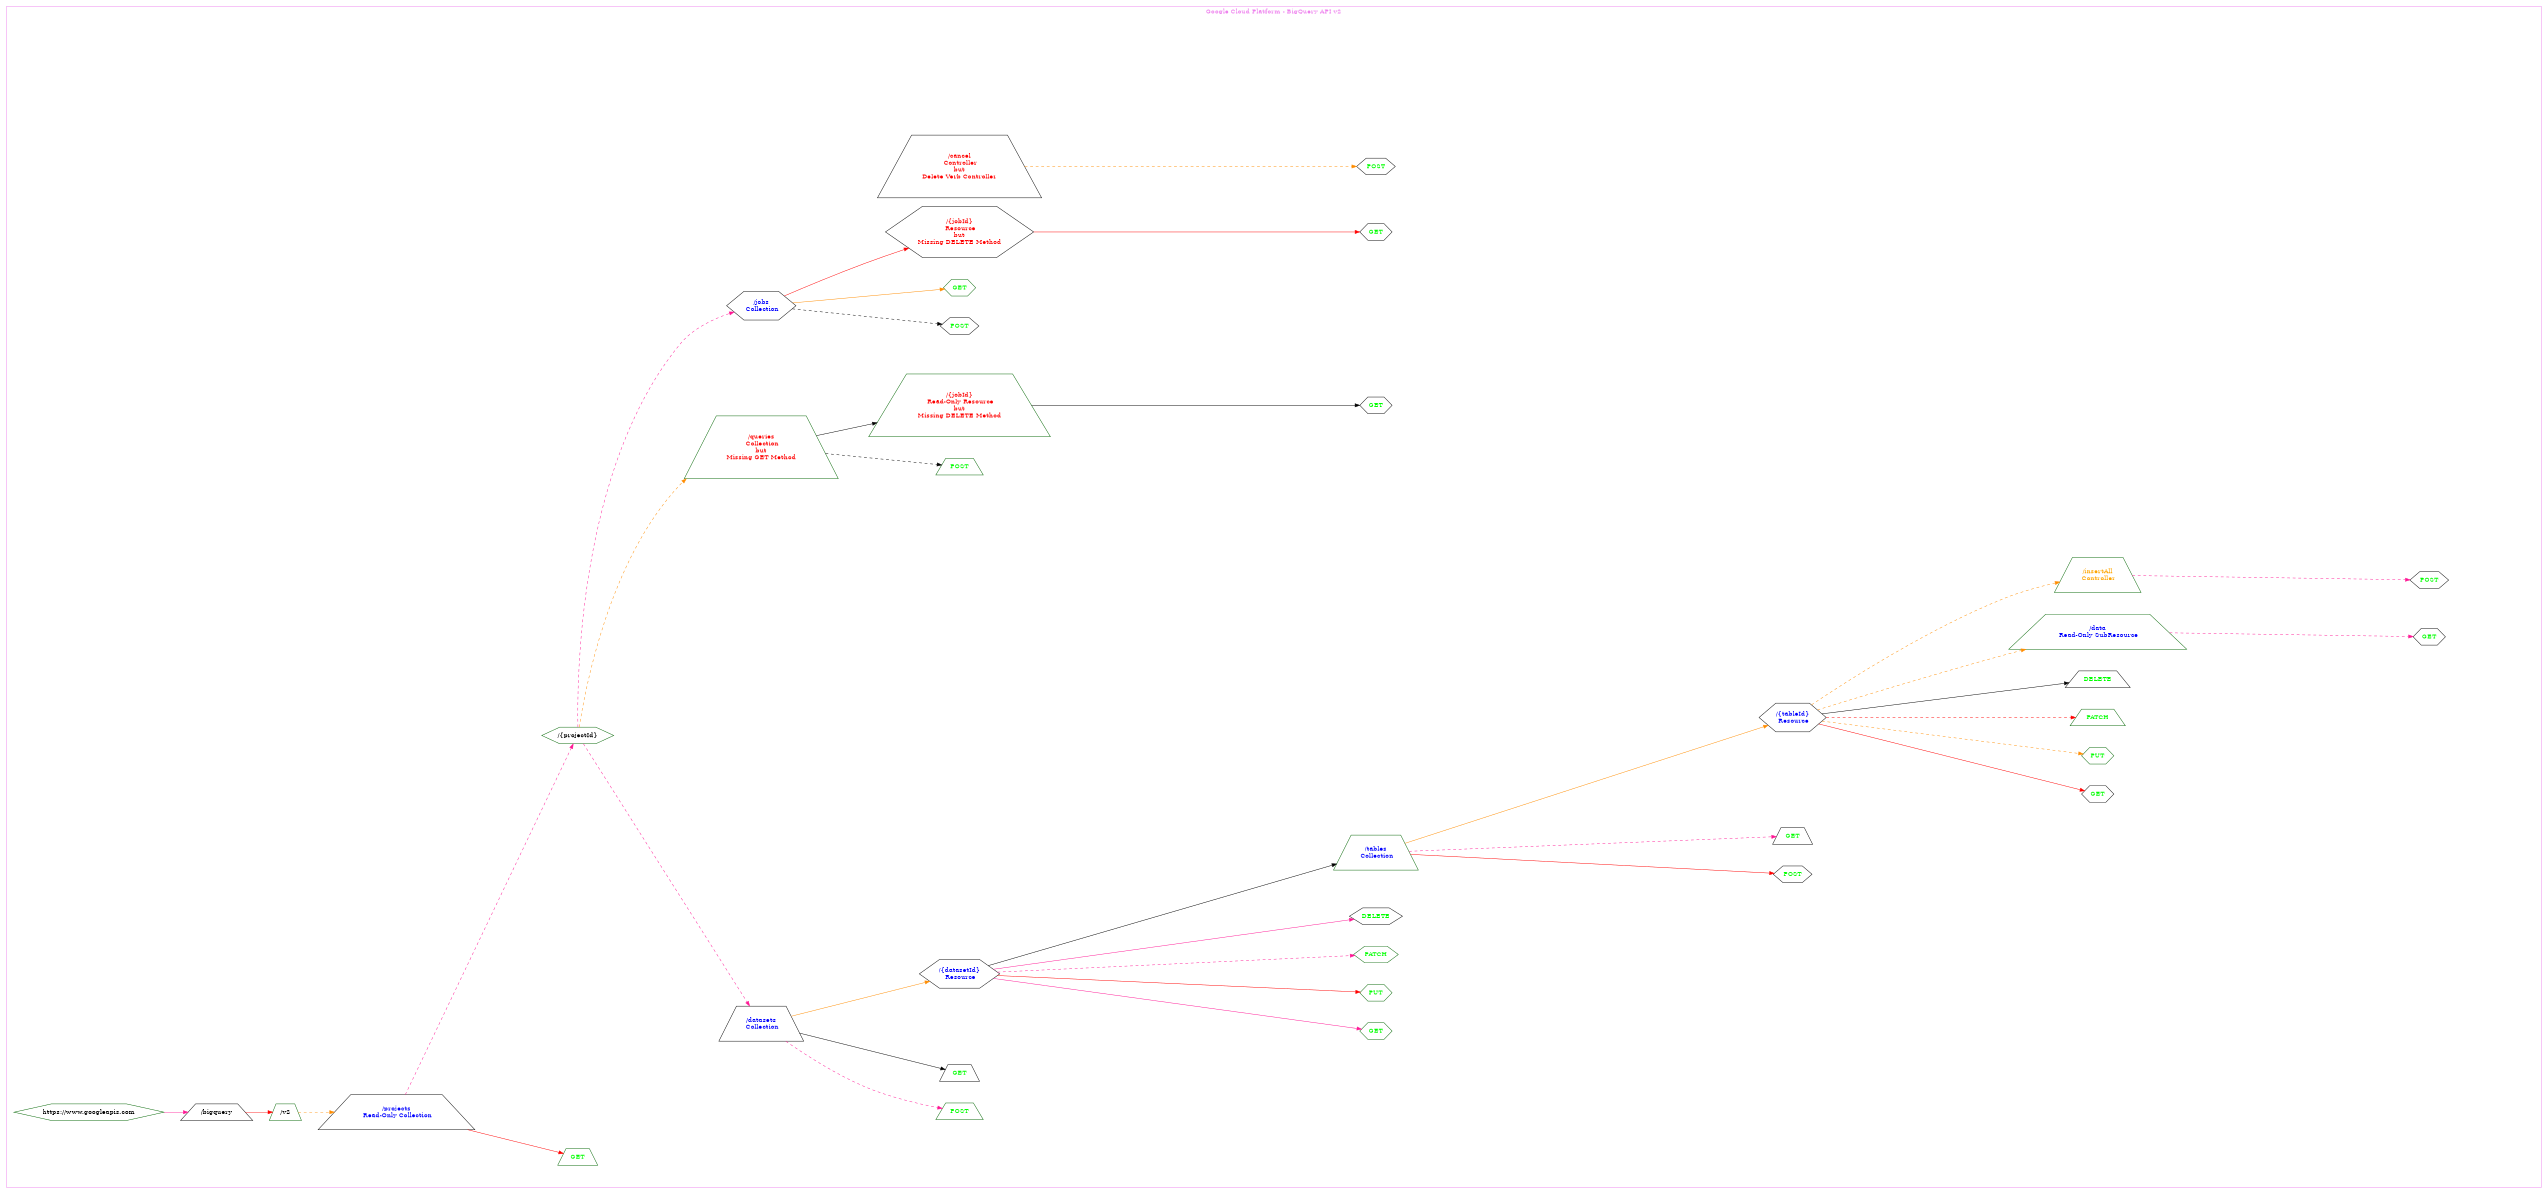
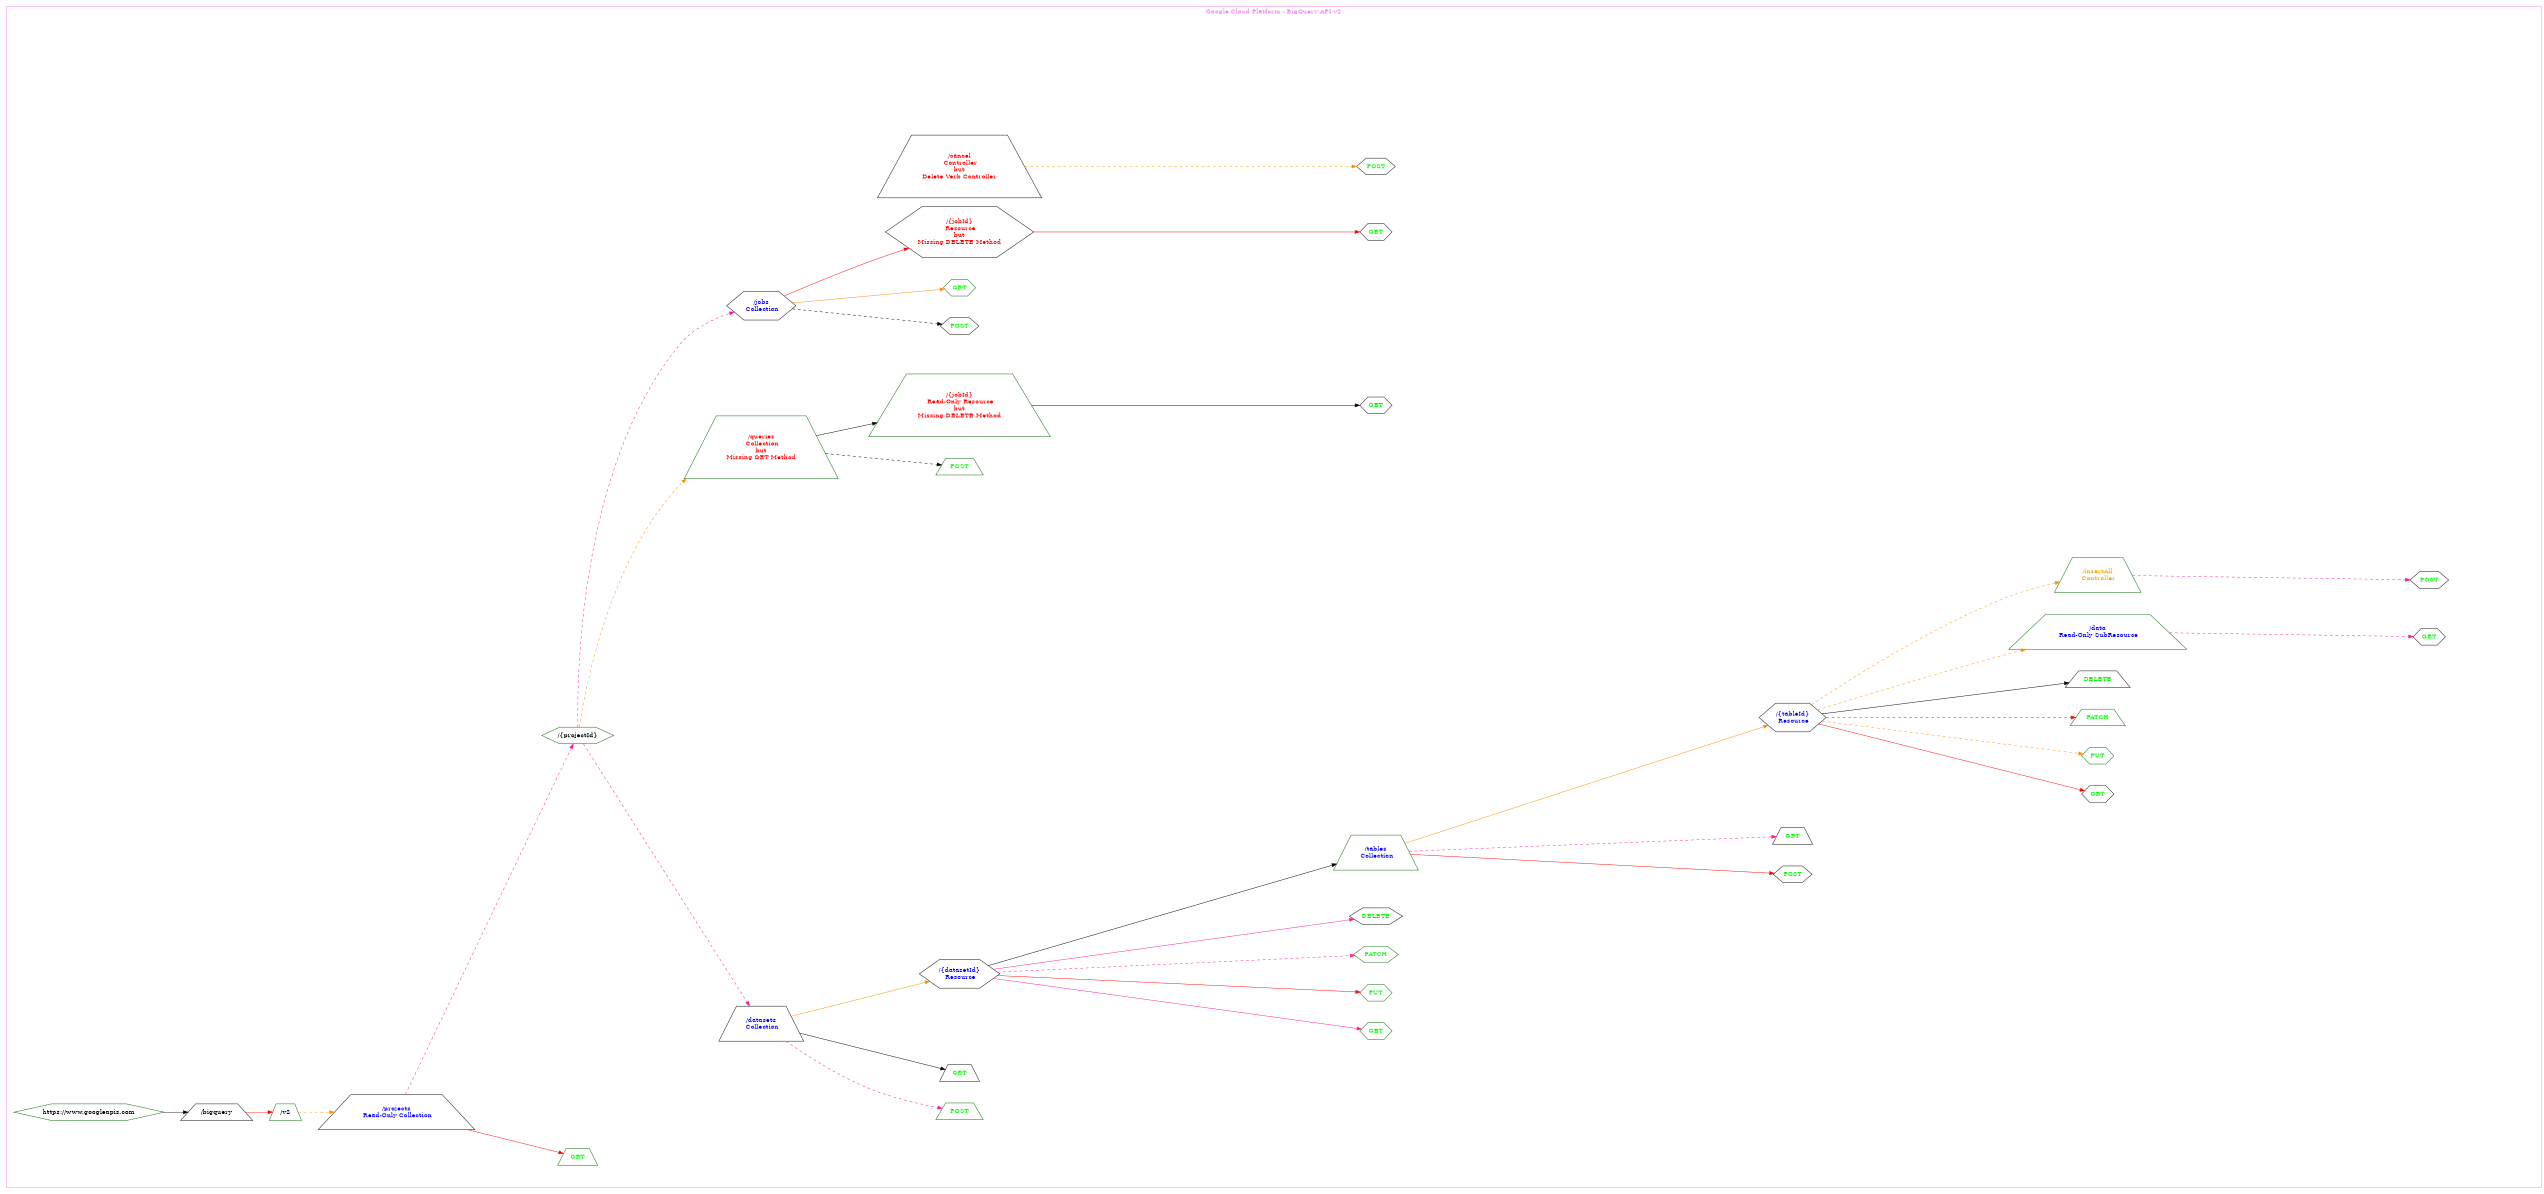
(174, 1112) -> (174, 1112)
